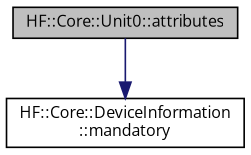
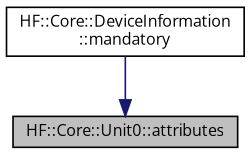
(125, 60) -> (125, 78)
